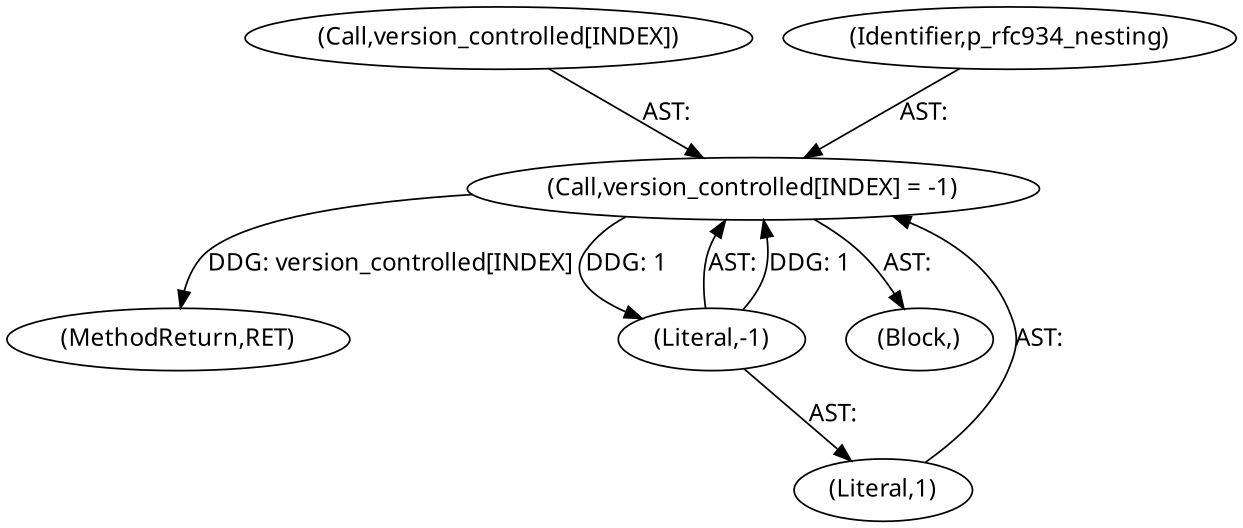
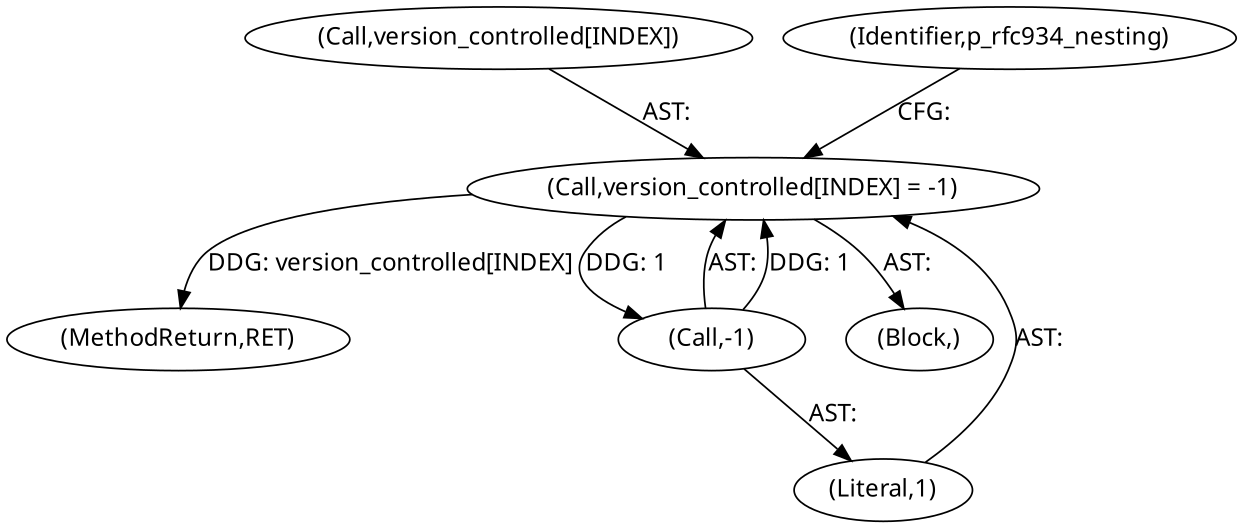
(927, 113) -> (927, 113)
(712, 339) -> (712, 339)
